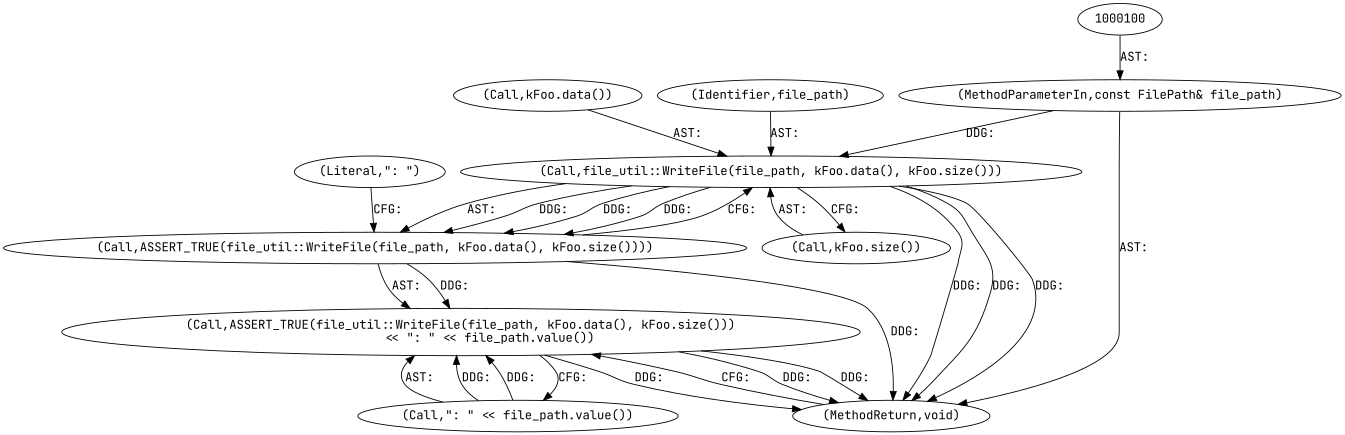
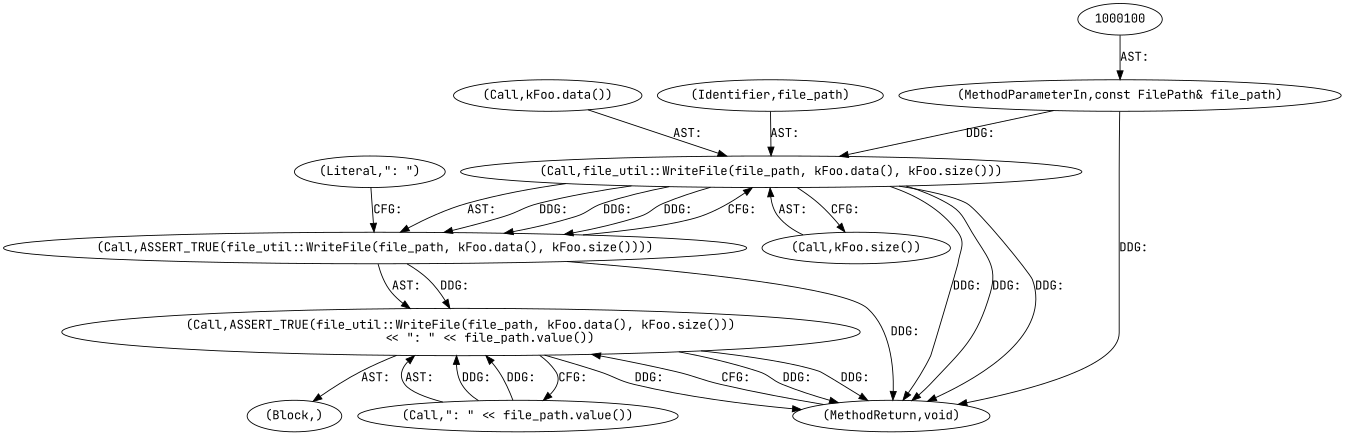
(1138, 248) -> (1138, 248)
none -> (294, 416)
